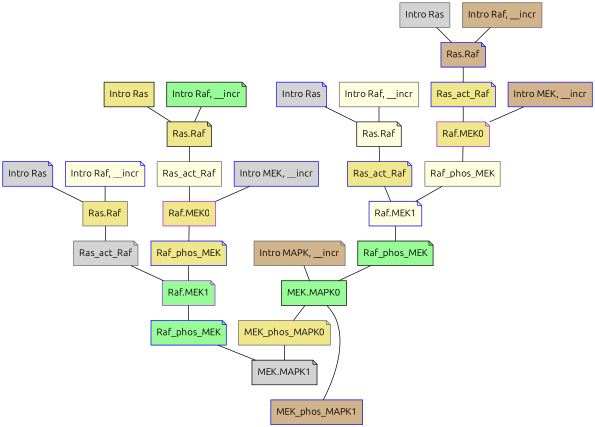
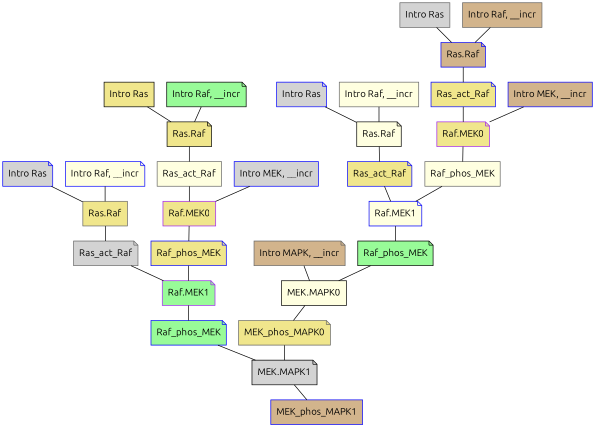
(314, 293) -> (314, 293)
(339, 352) -> (301, 392)
